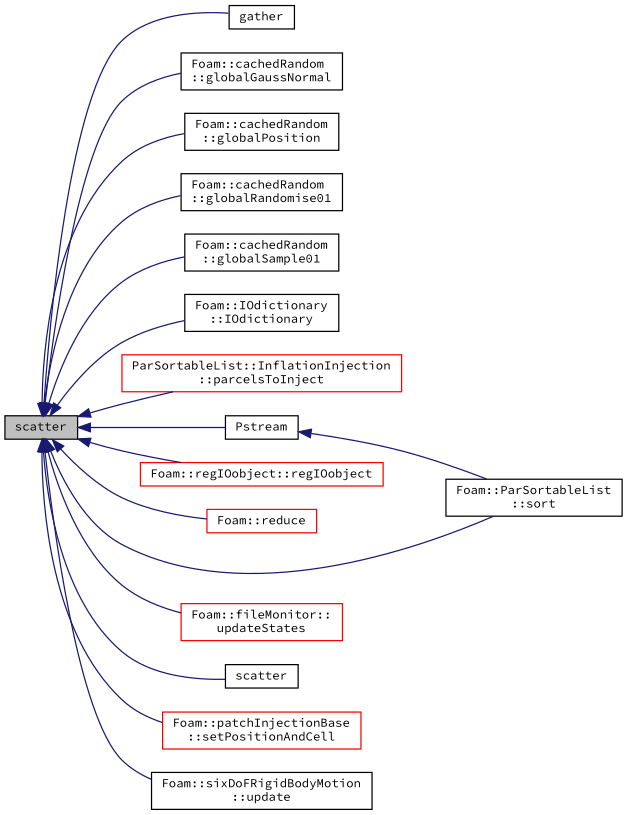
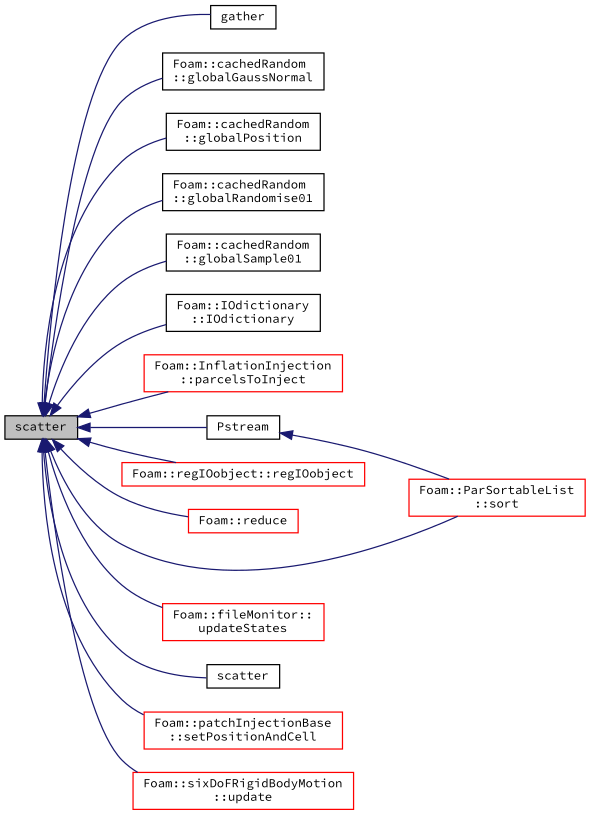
(262, 373) -> (243, 373)
(534, 498) -> (497, 498)
(262, 791) -> (243, 791)
